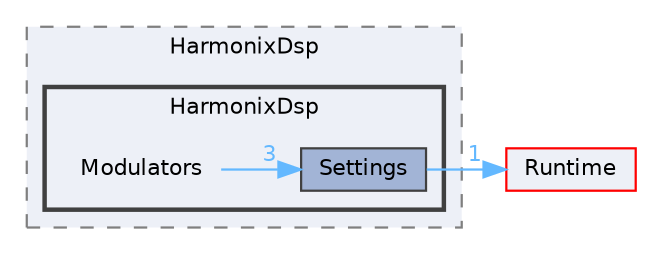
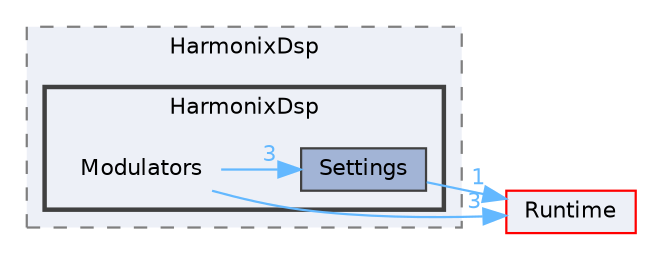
none -> (346, 214)
